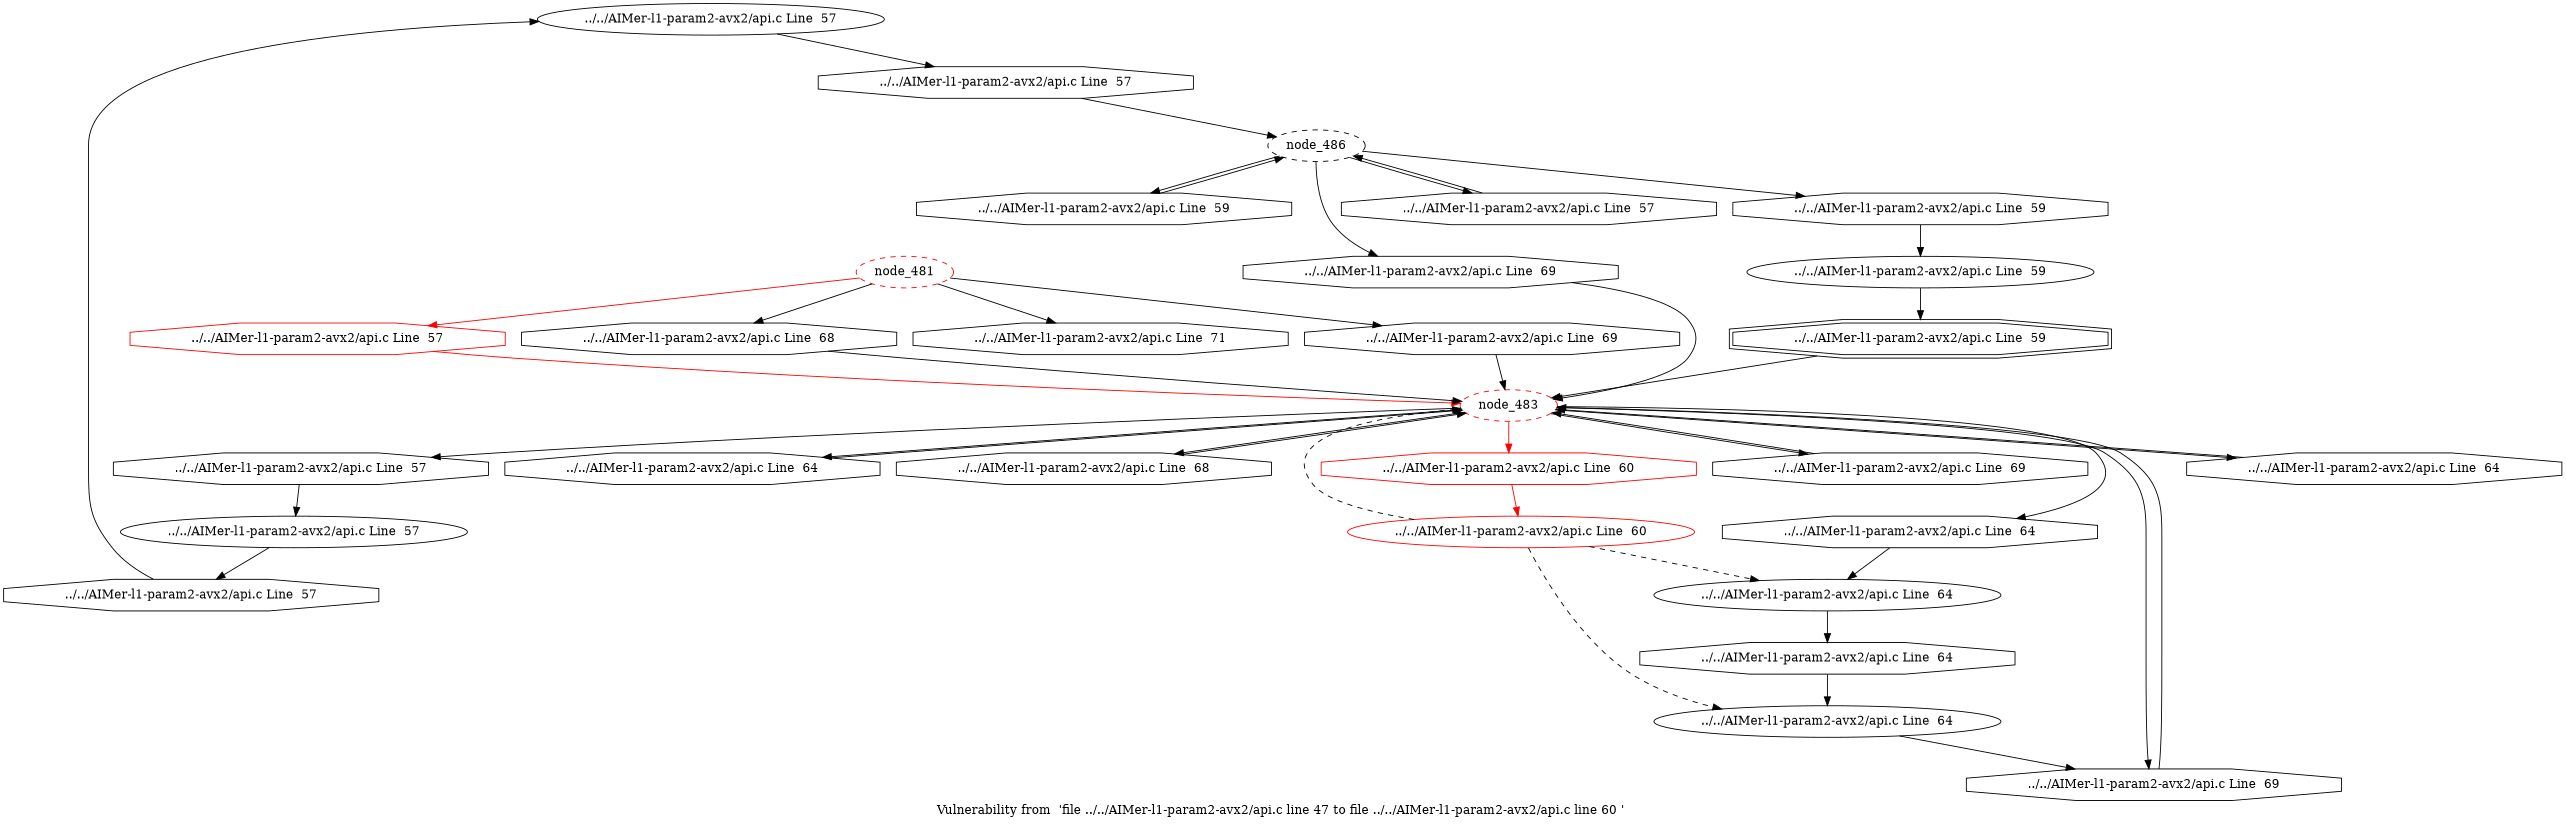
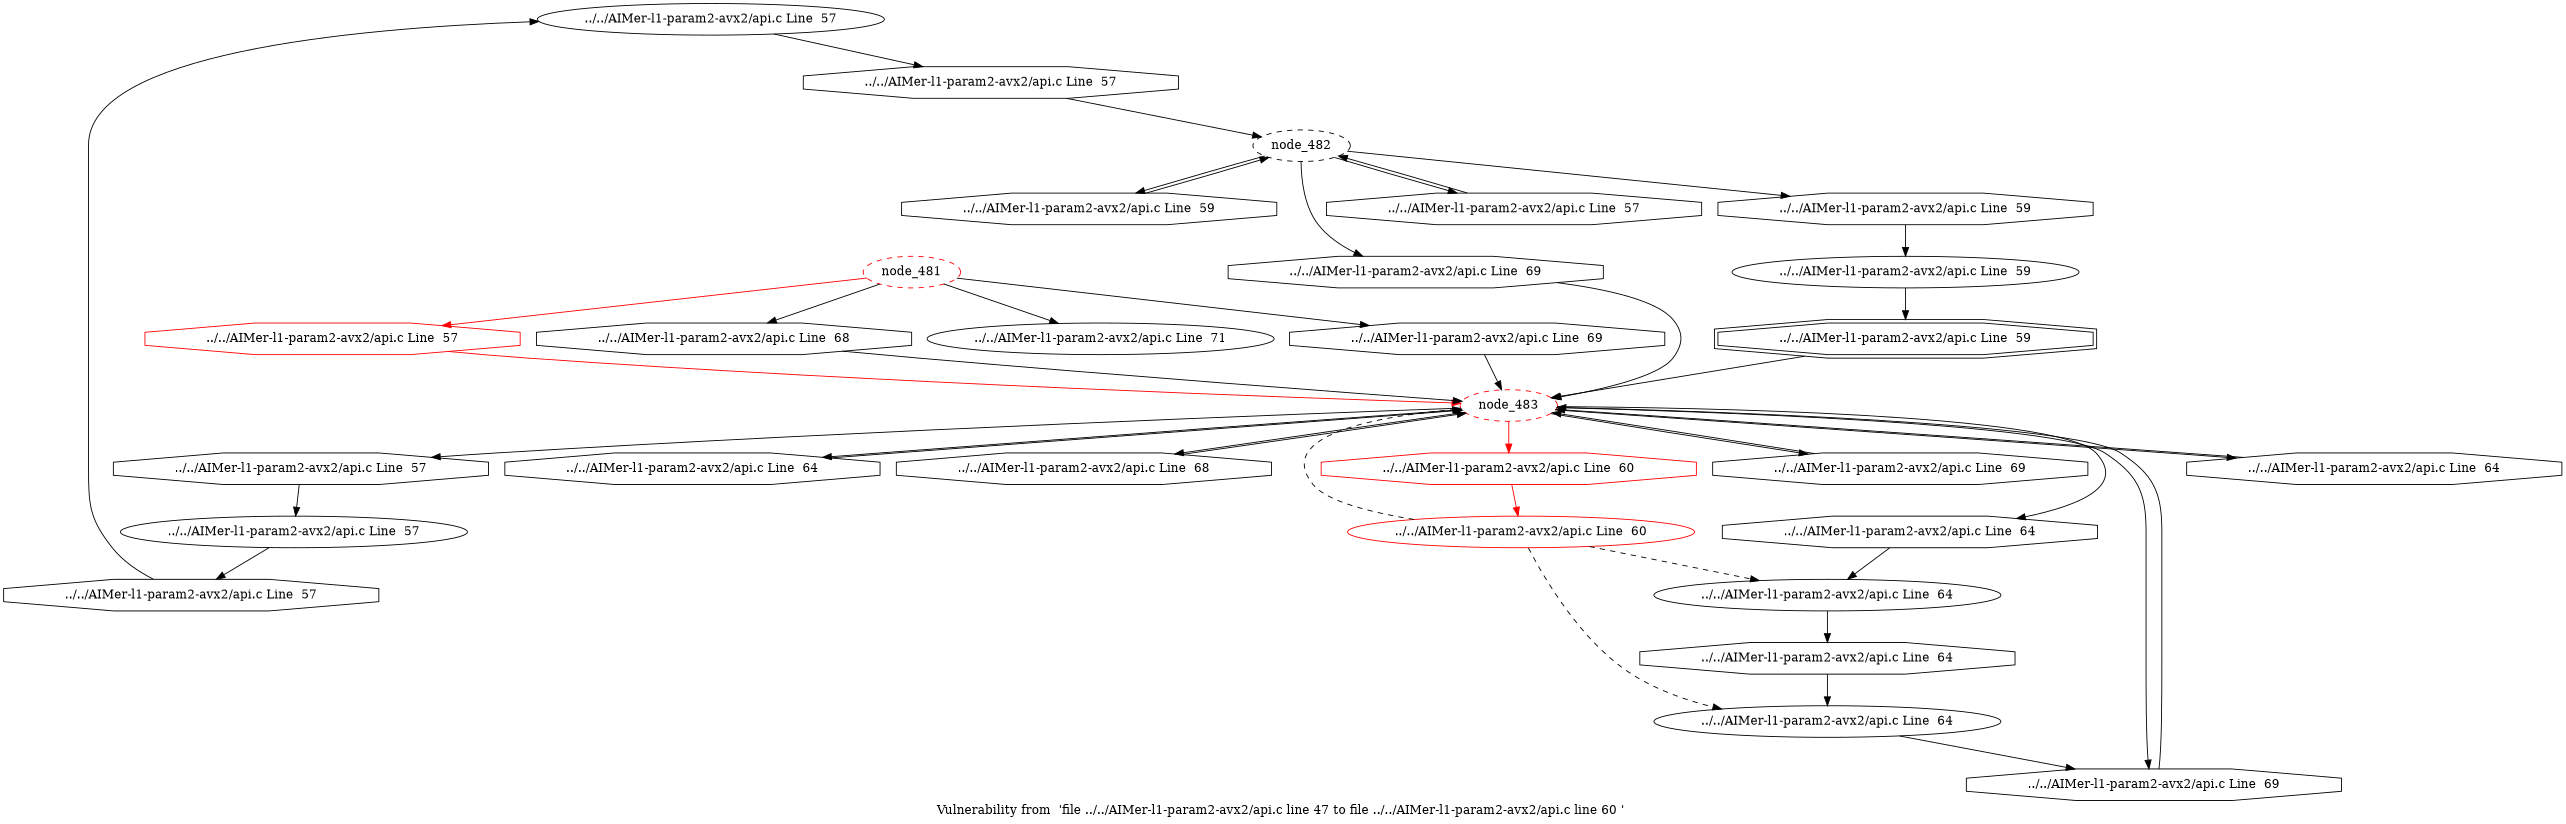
(1317, 146) -> (1302, 146)
(1101, 339) -> (1101, 339)
